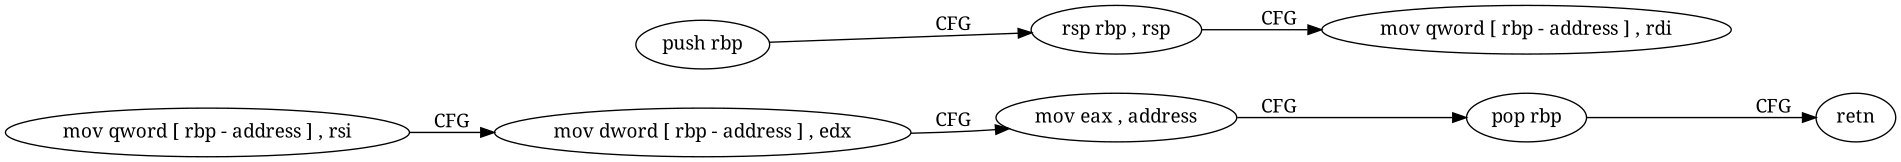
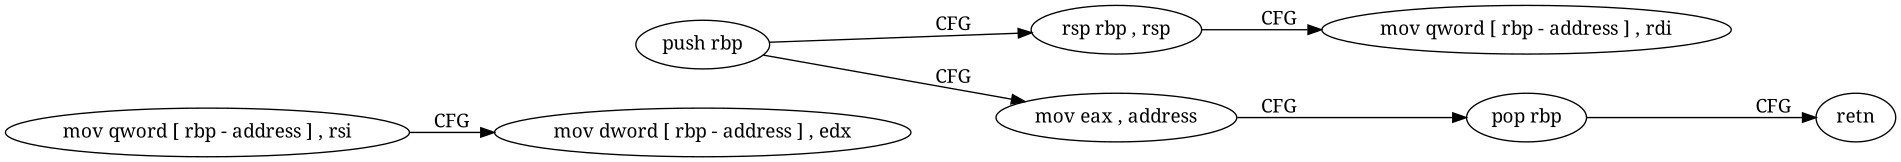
(953, 132) -> (888, 77)
